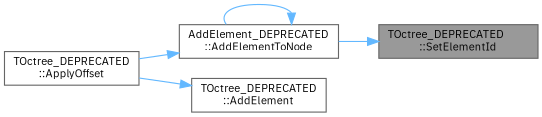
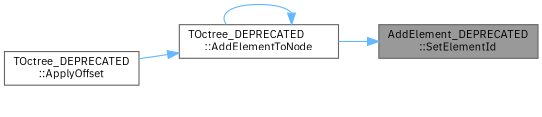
(259, 41) -> (259, 41)
(458, 41) -> (458, 41)
(259, 95) -> none
